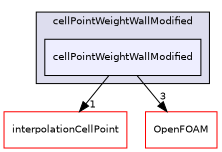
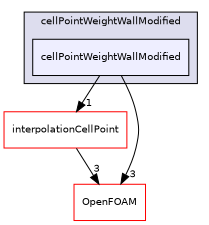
none -> (85, 162)
